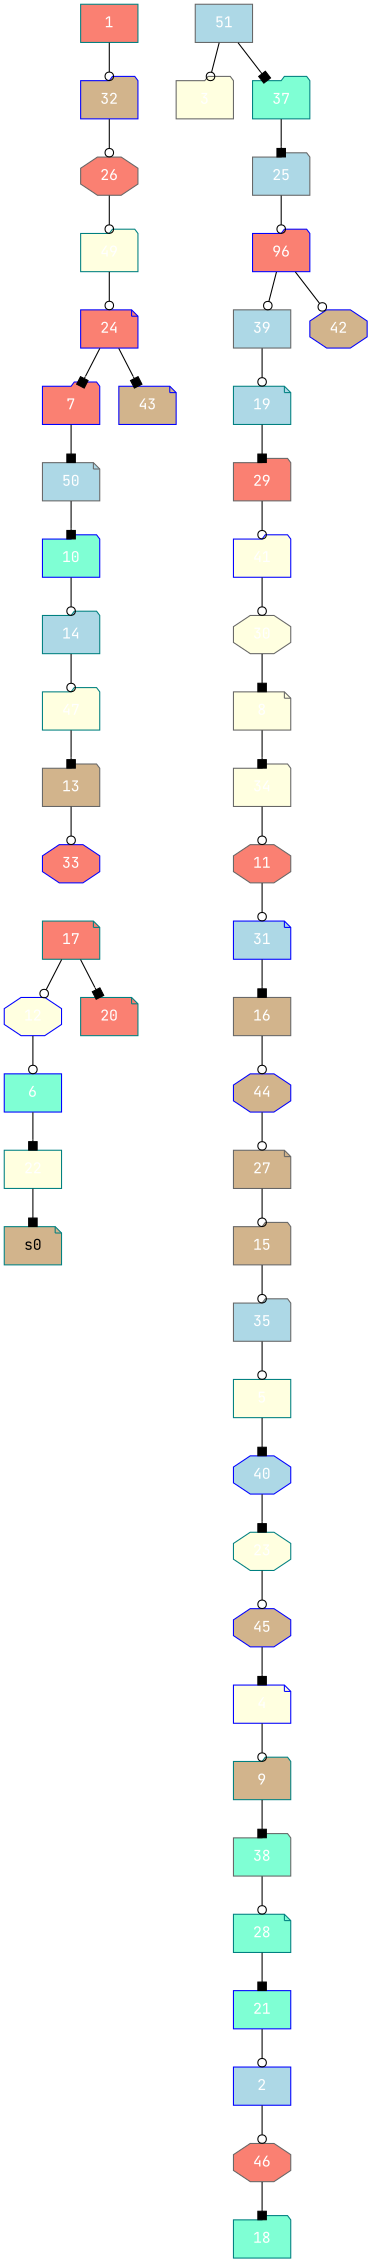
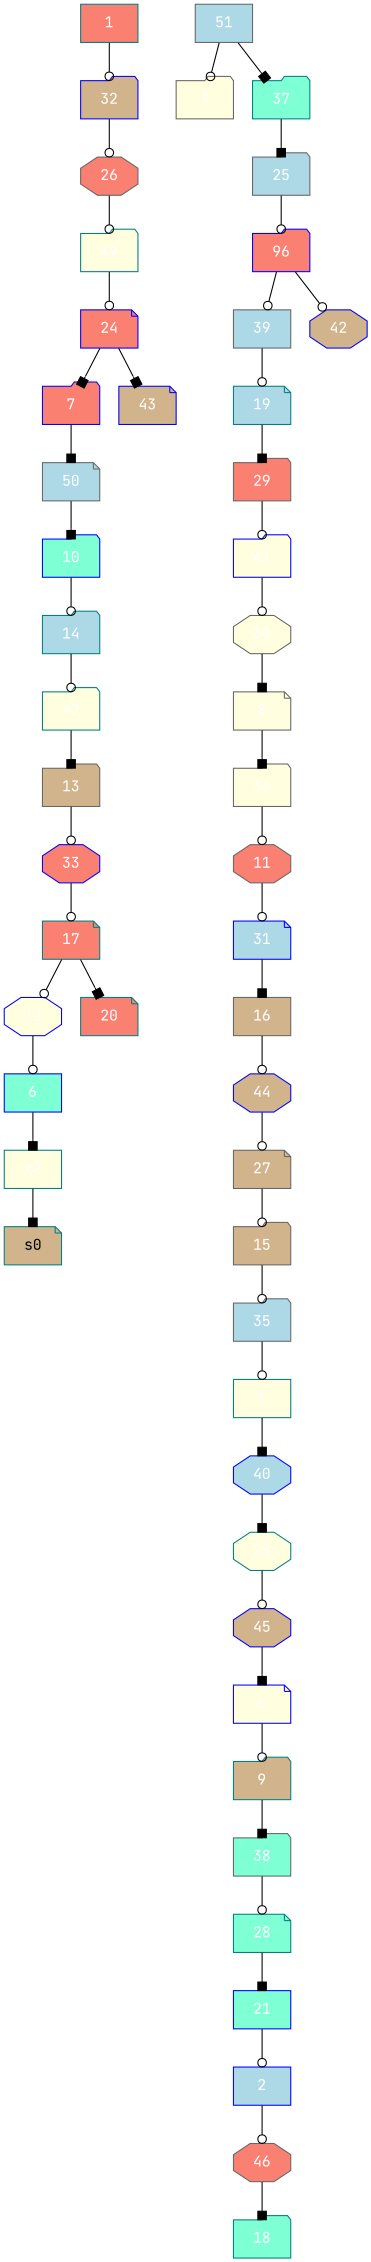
none -> (71, 898)
